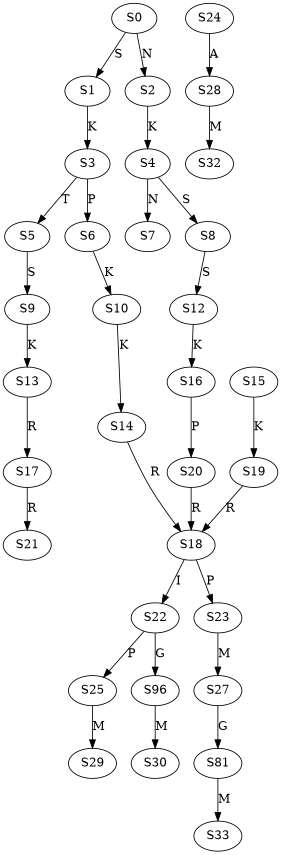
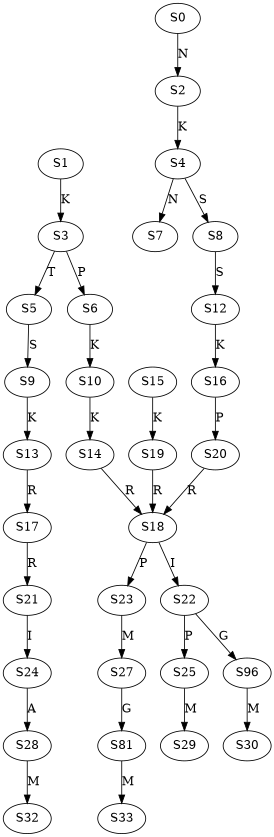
(113, 51) -> none
none -> (27, 633)
